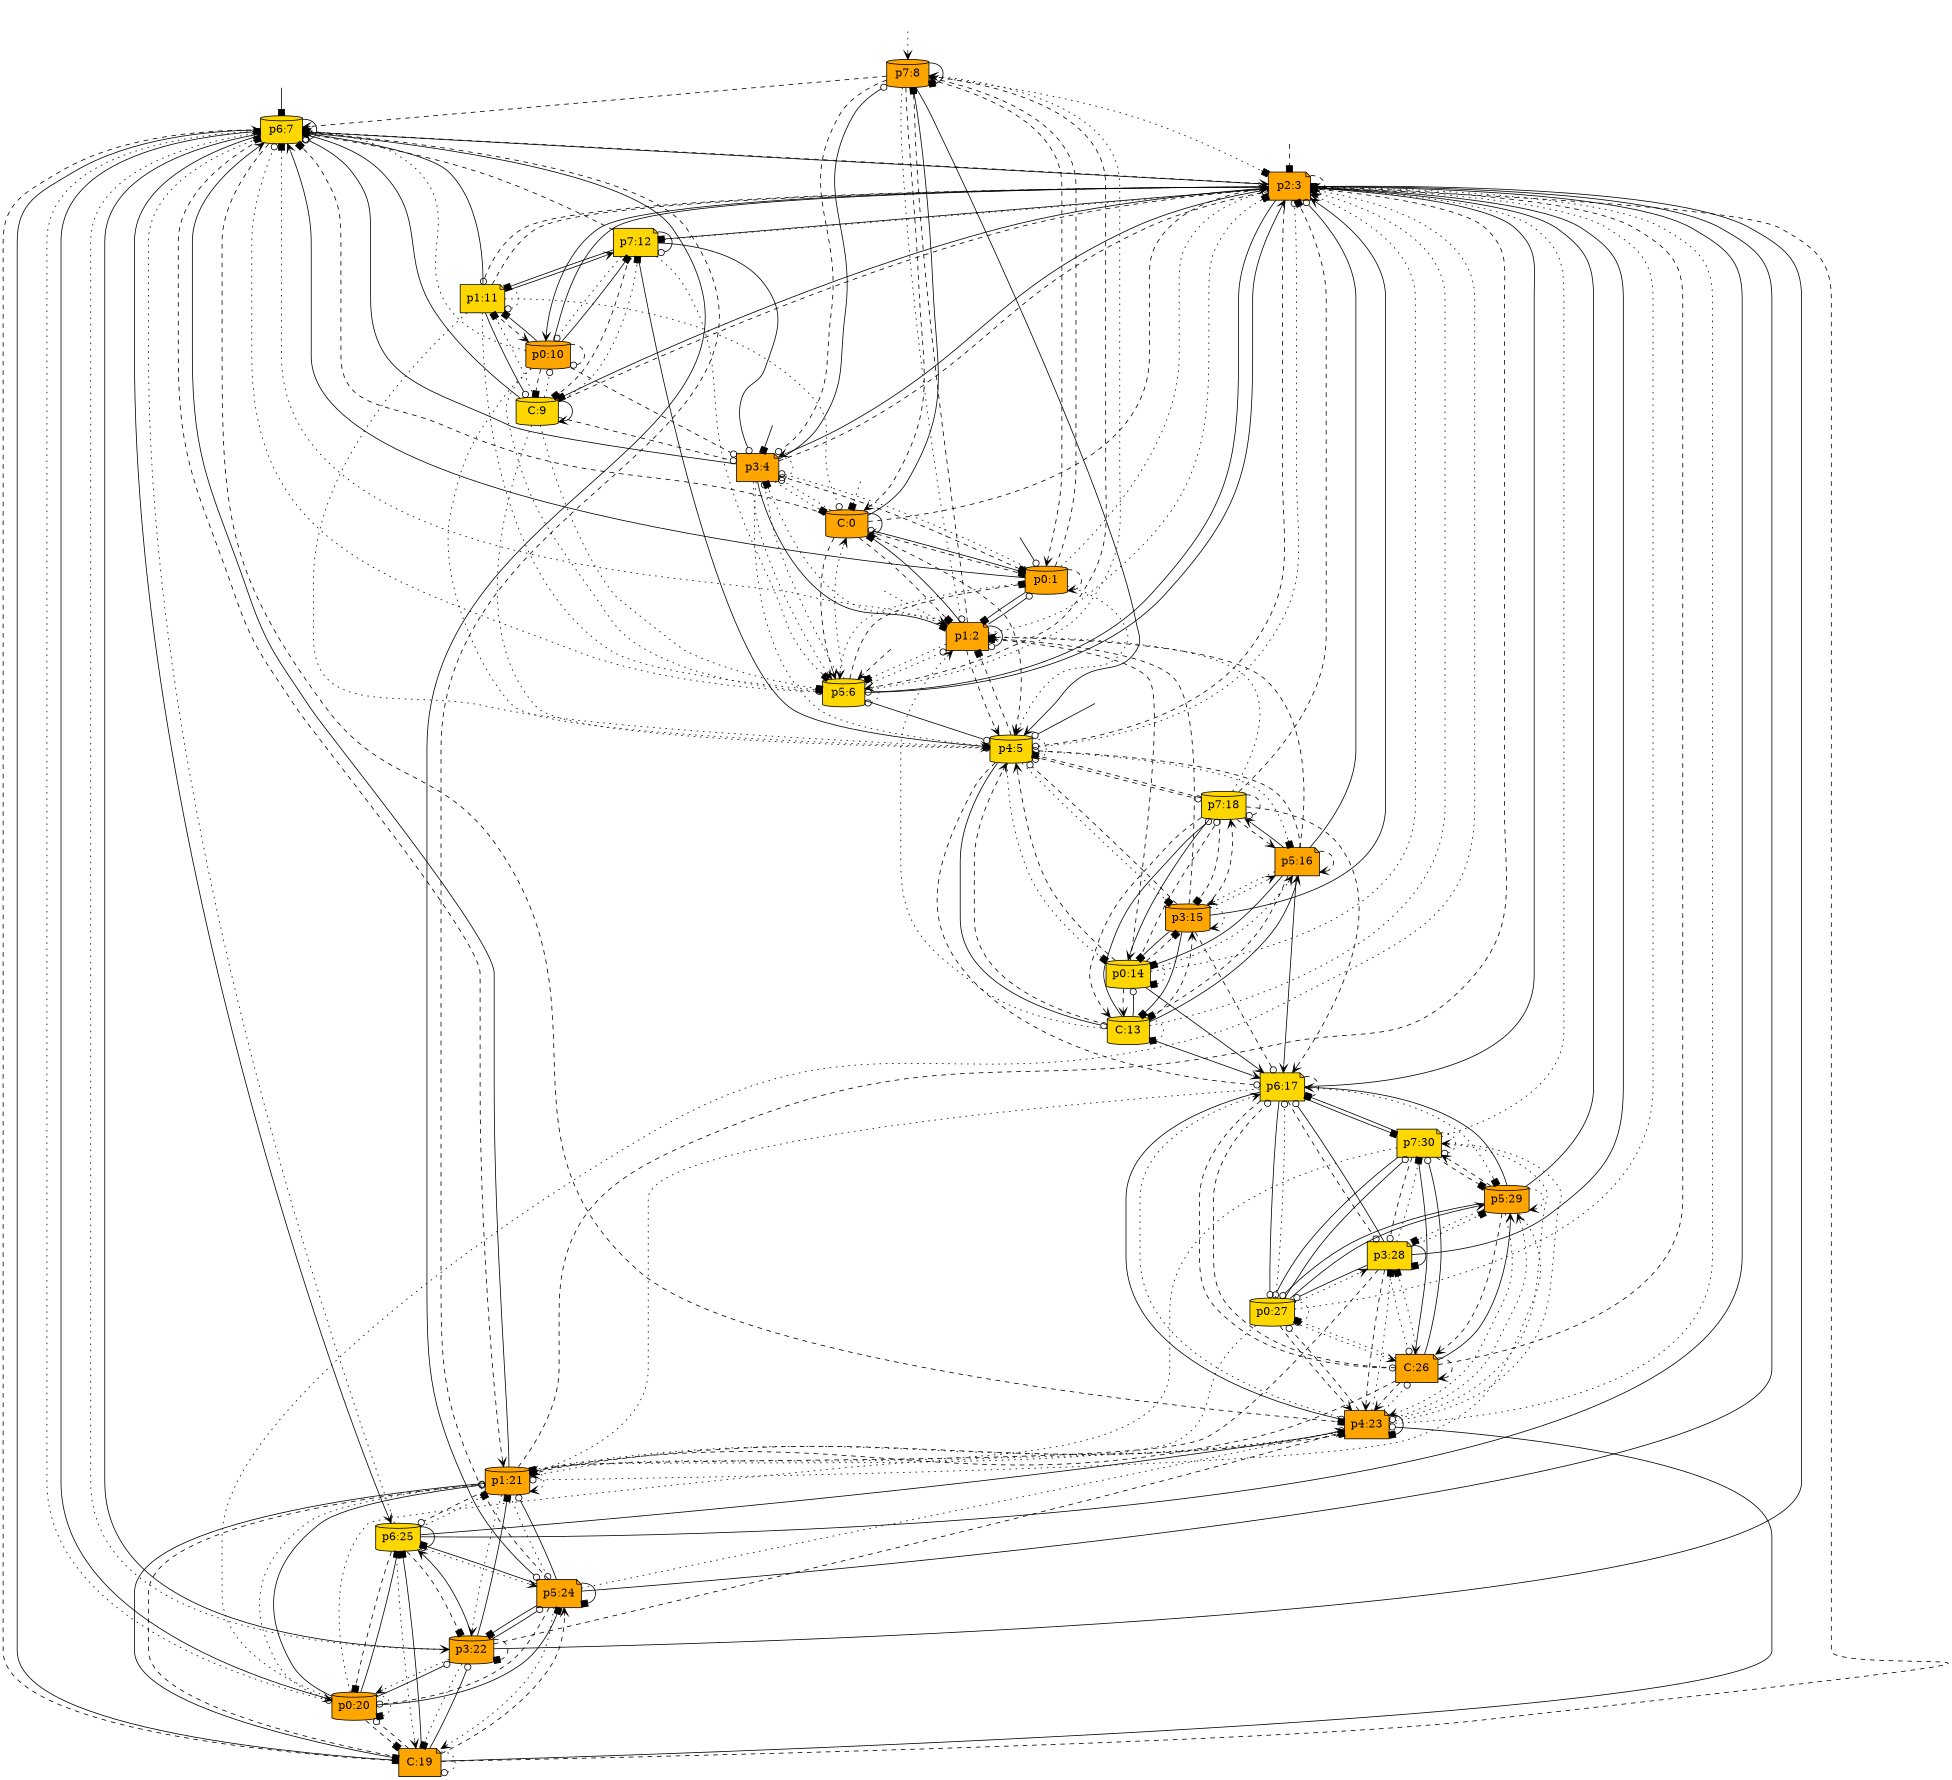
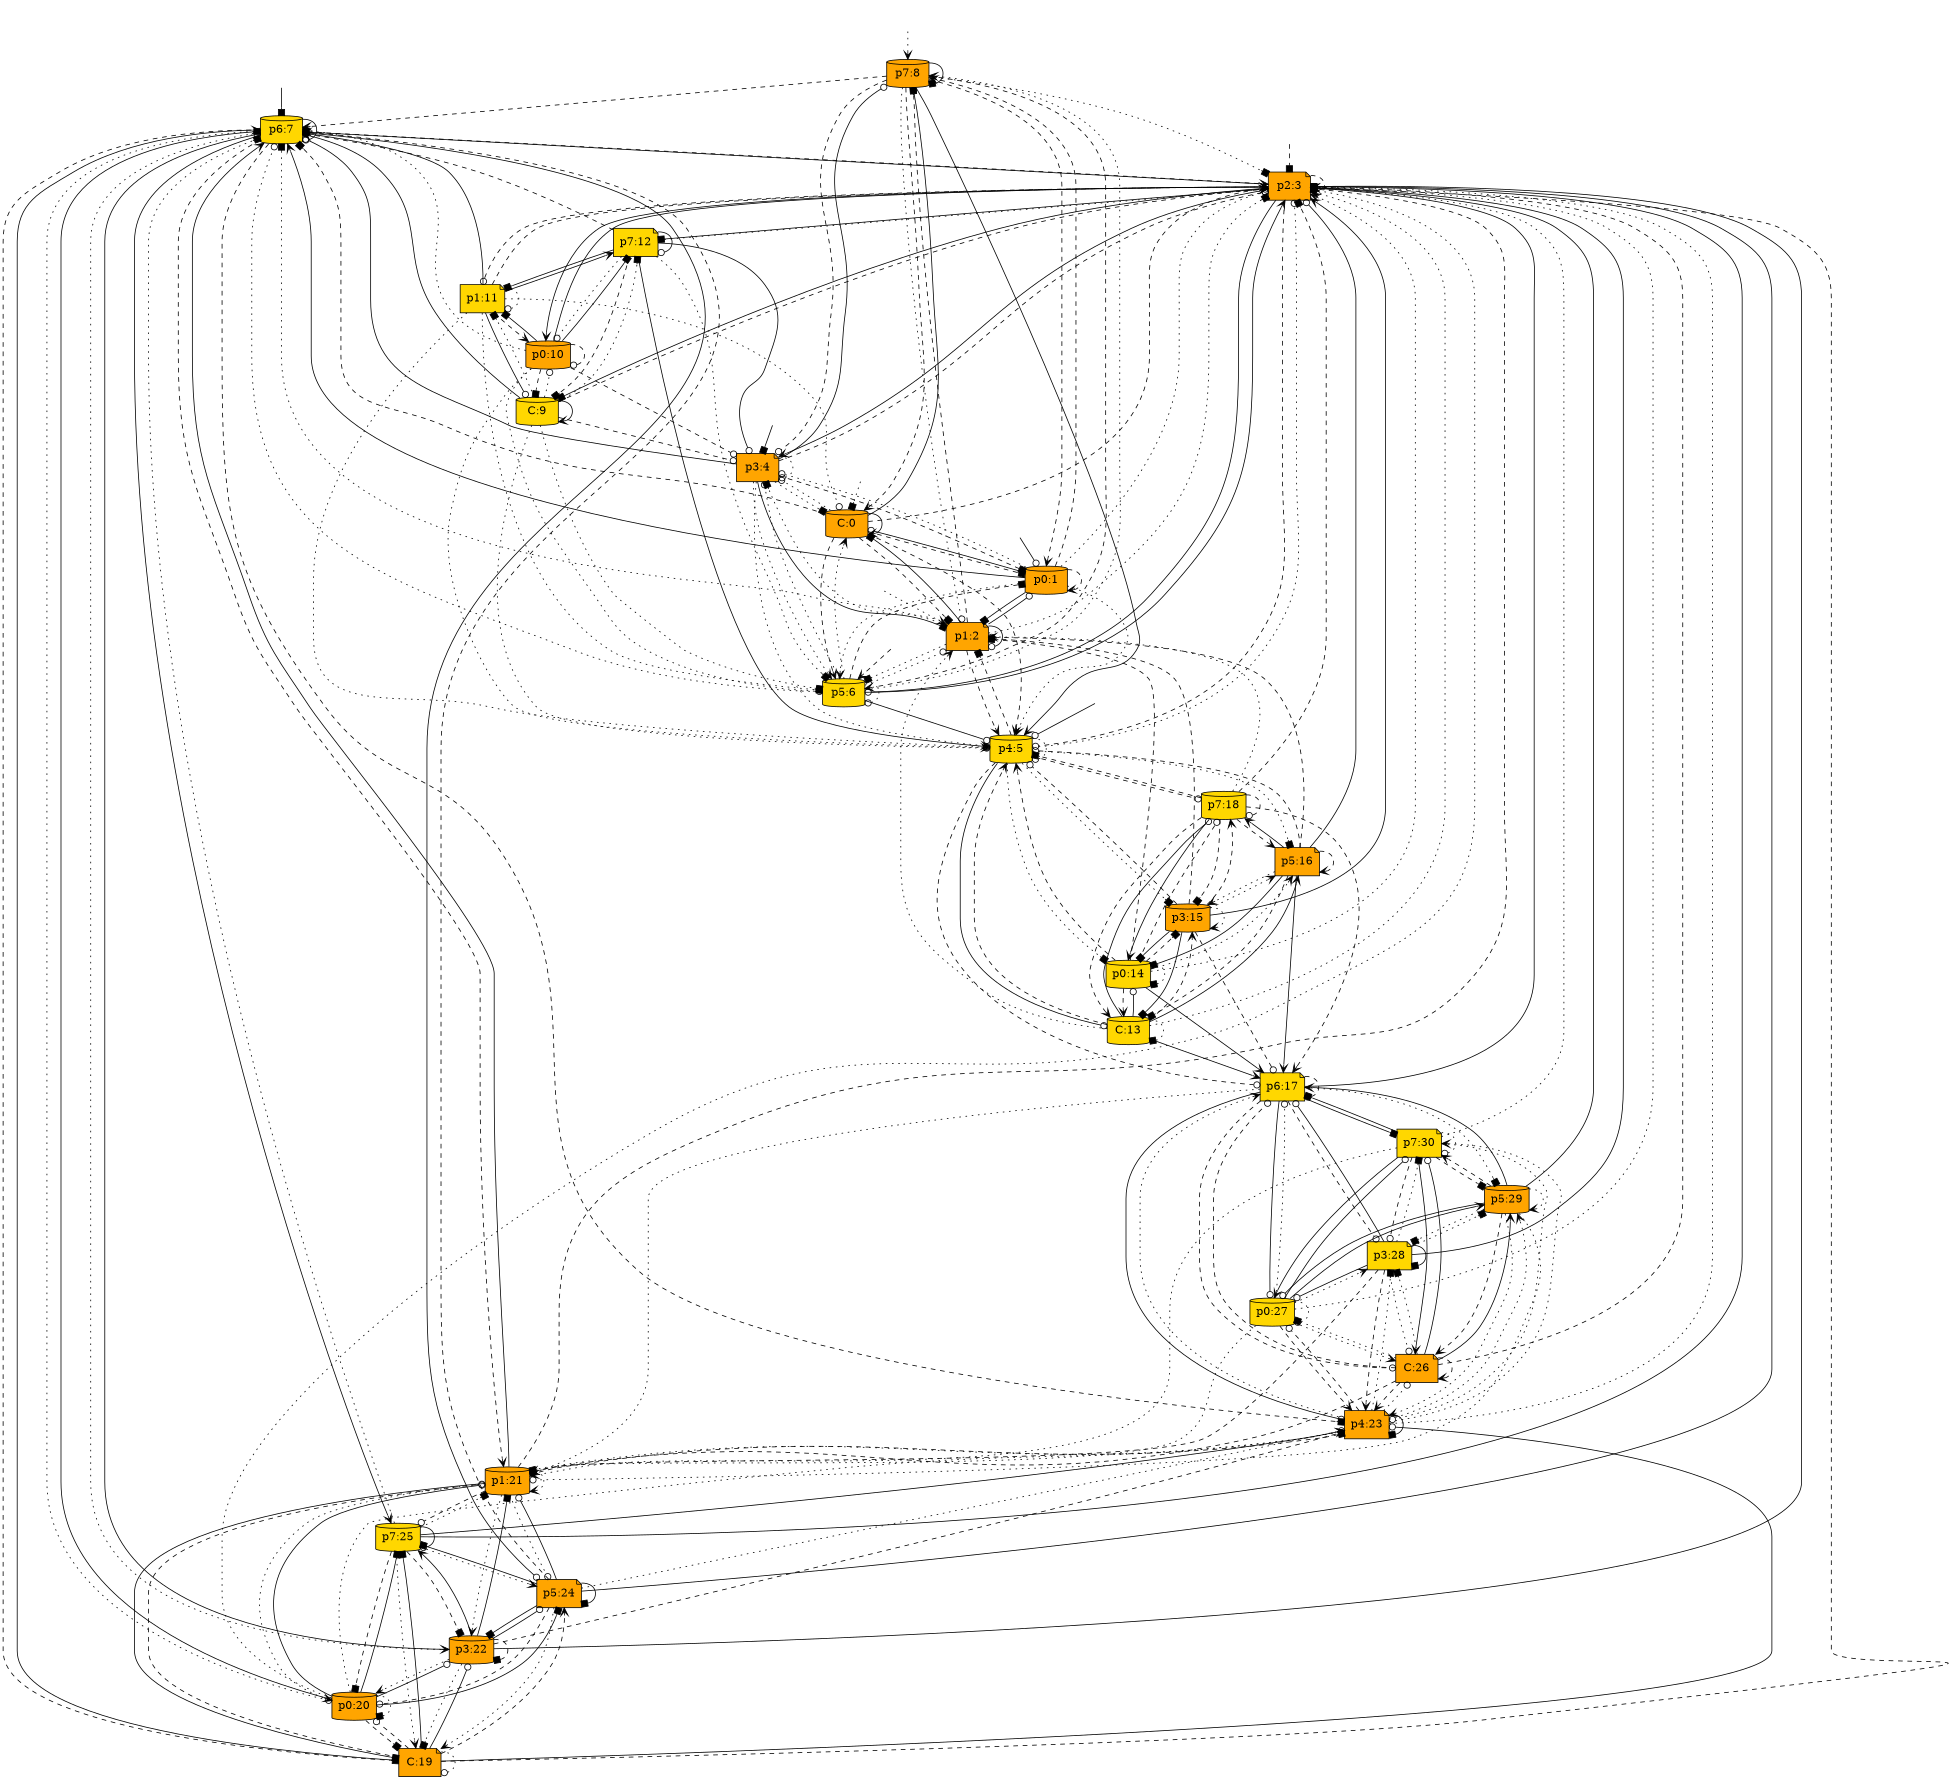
(1330, 1218) -> (1330, 1218)
(398, 1537) -> (398, 1537)
